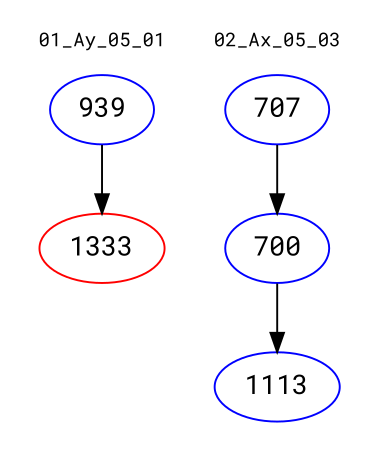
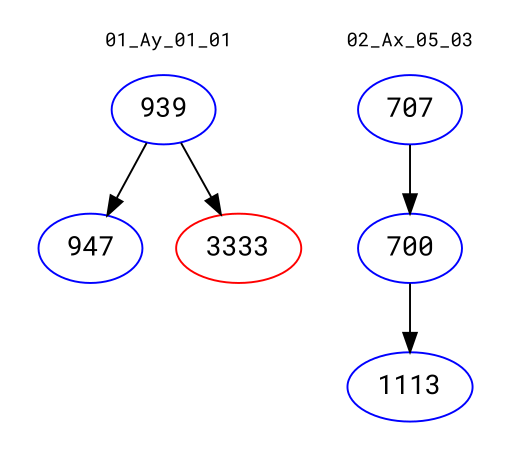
(103, 41) -> (169, 41)
none -> (90, 248)
(102, 248) -> (239, 248)
